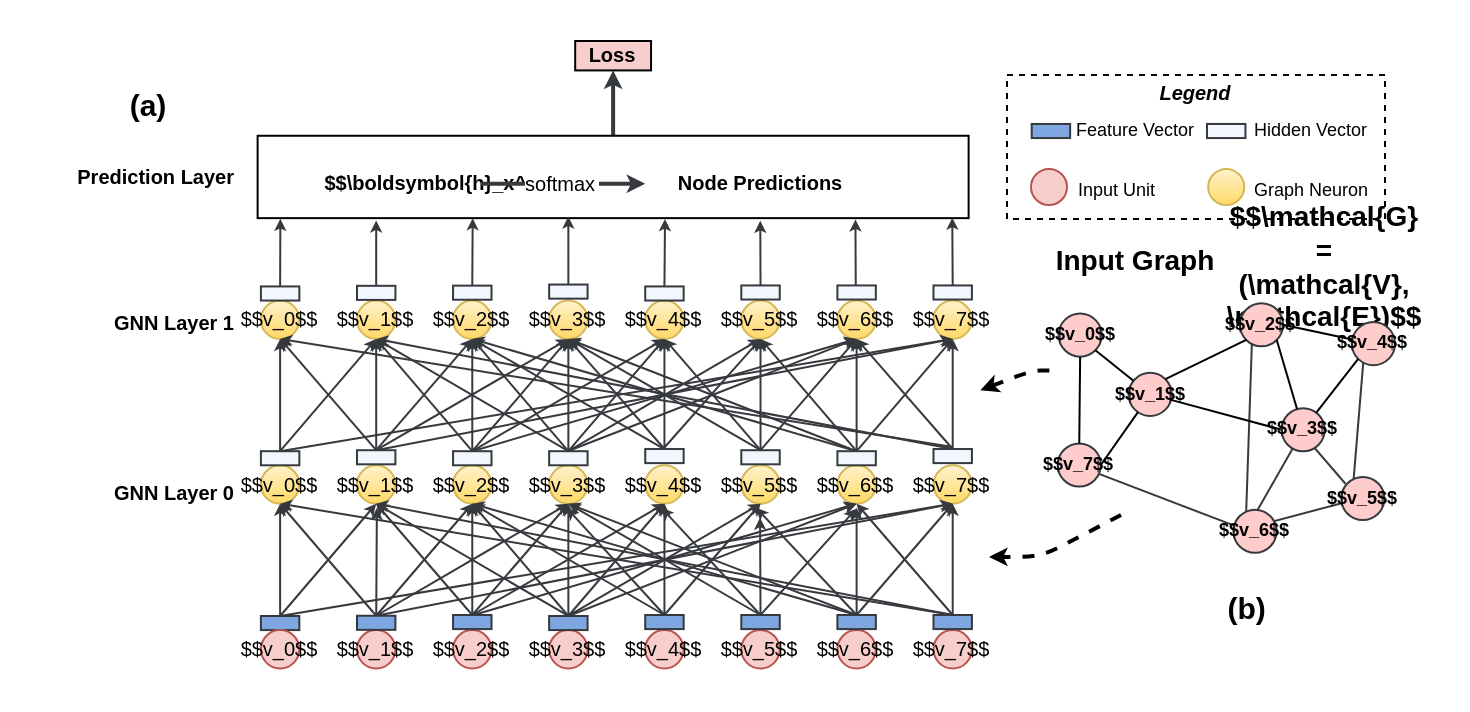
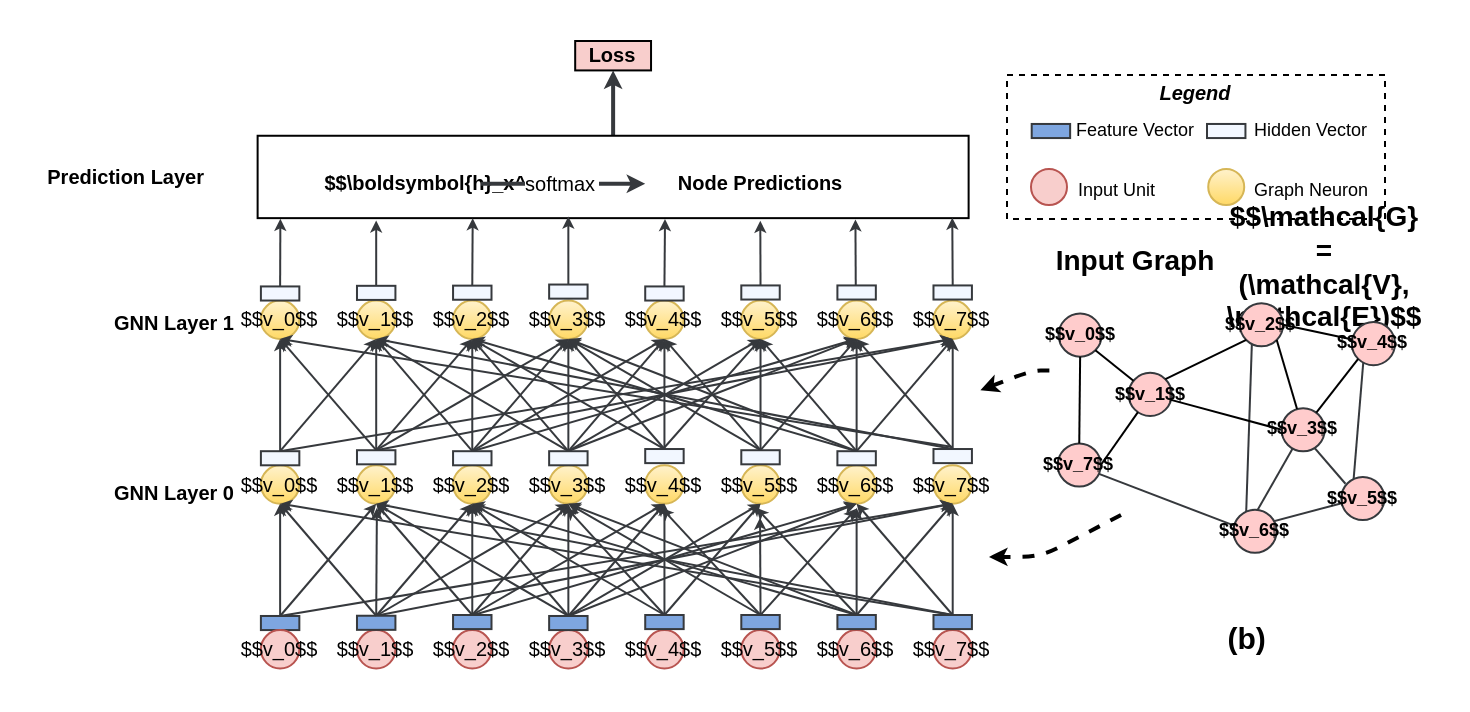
(149, 104) -> none
(140, 177) -> (110, 177)
(1248, 607) -> (1248, 637)
